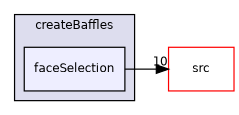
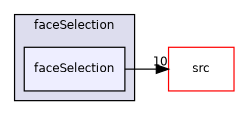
(75, 26) -> (75, 26)
